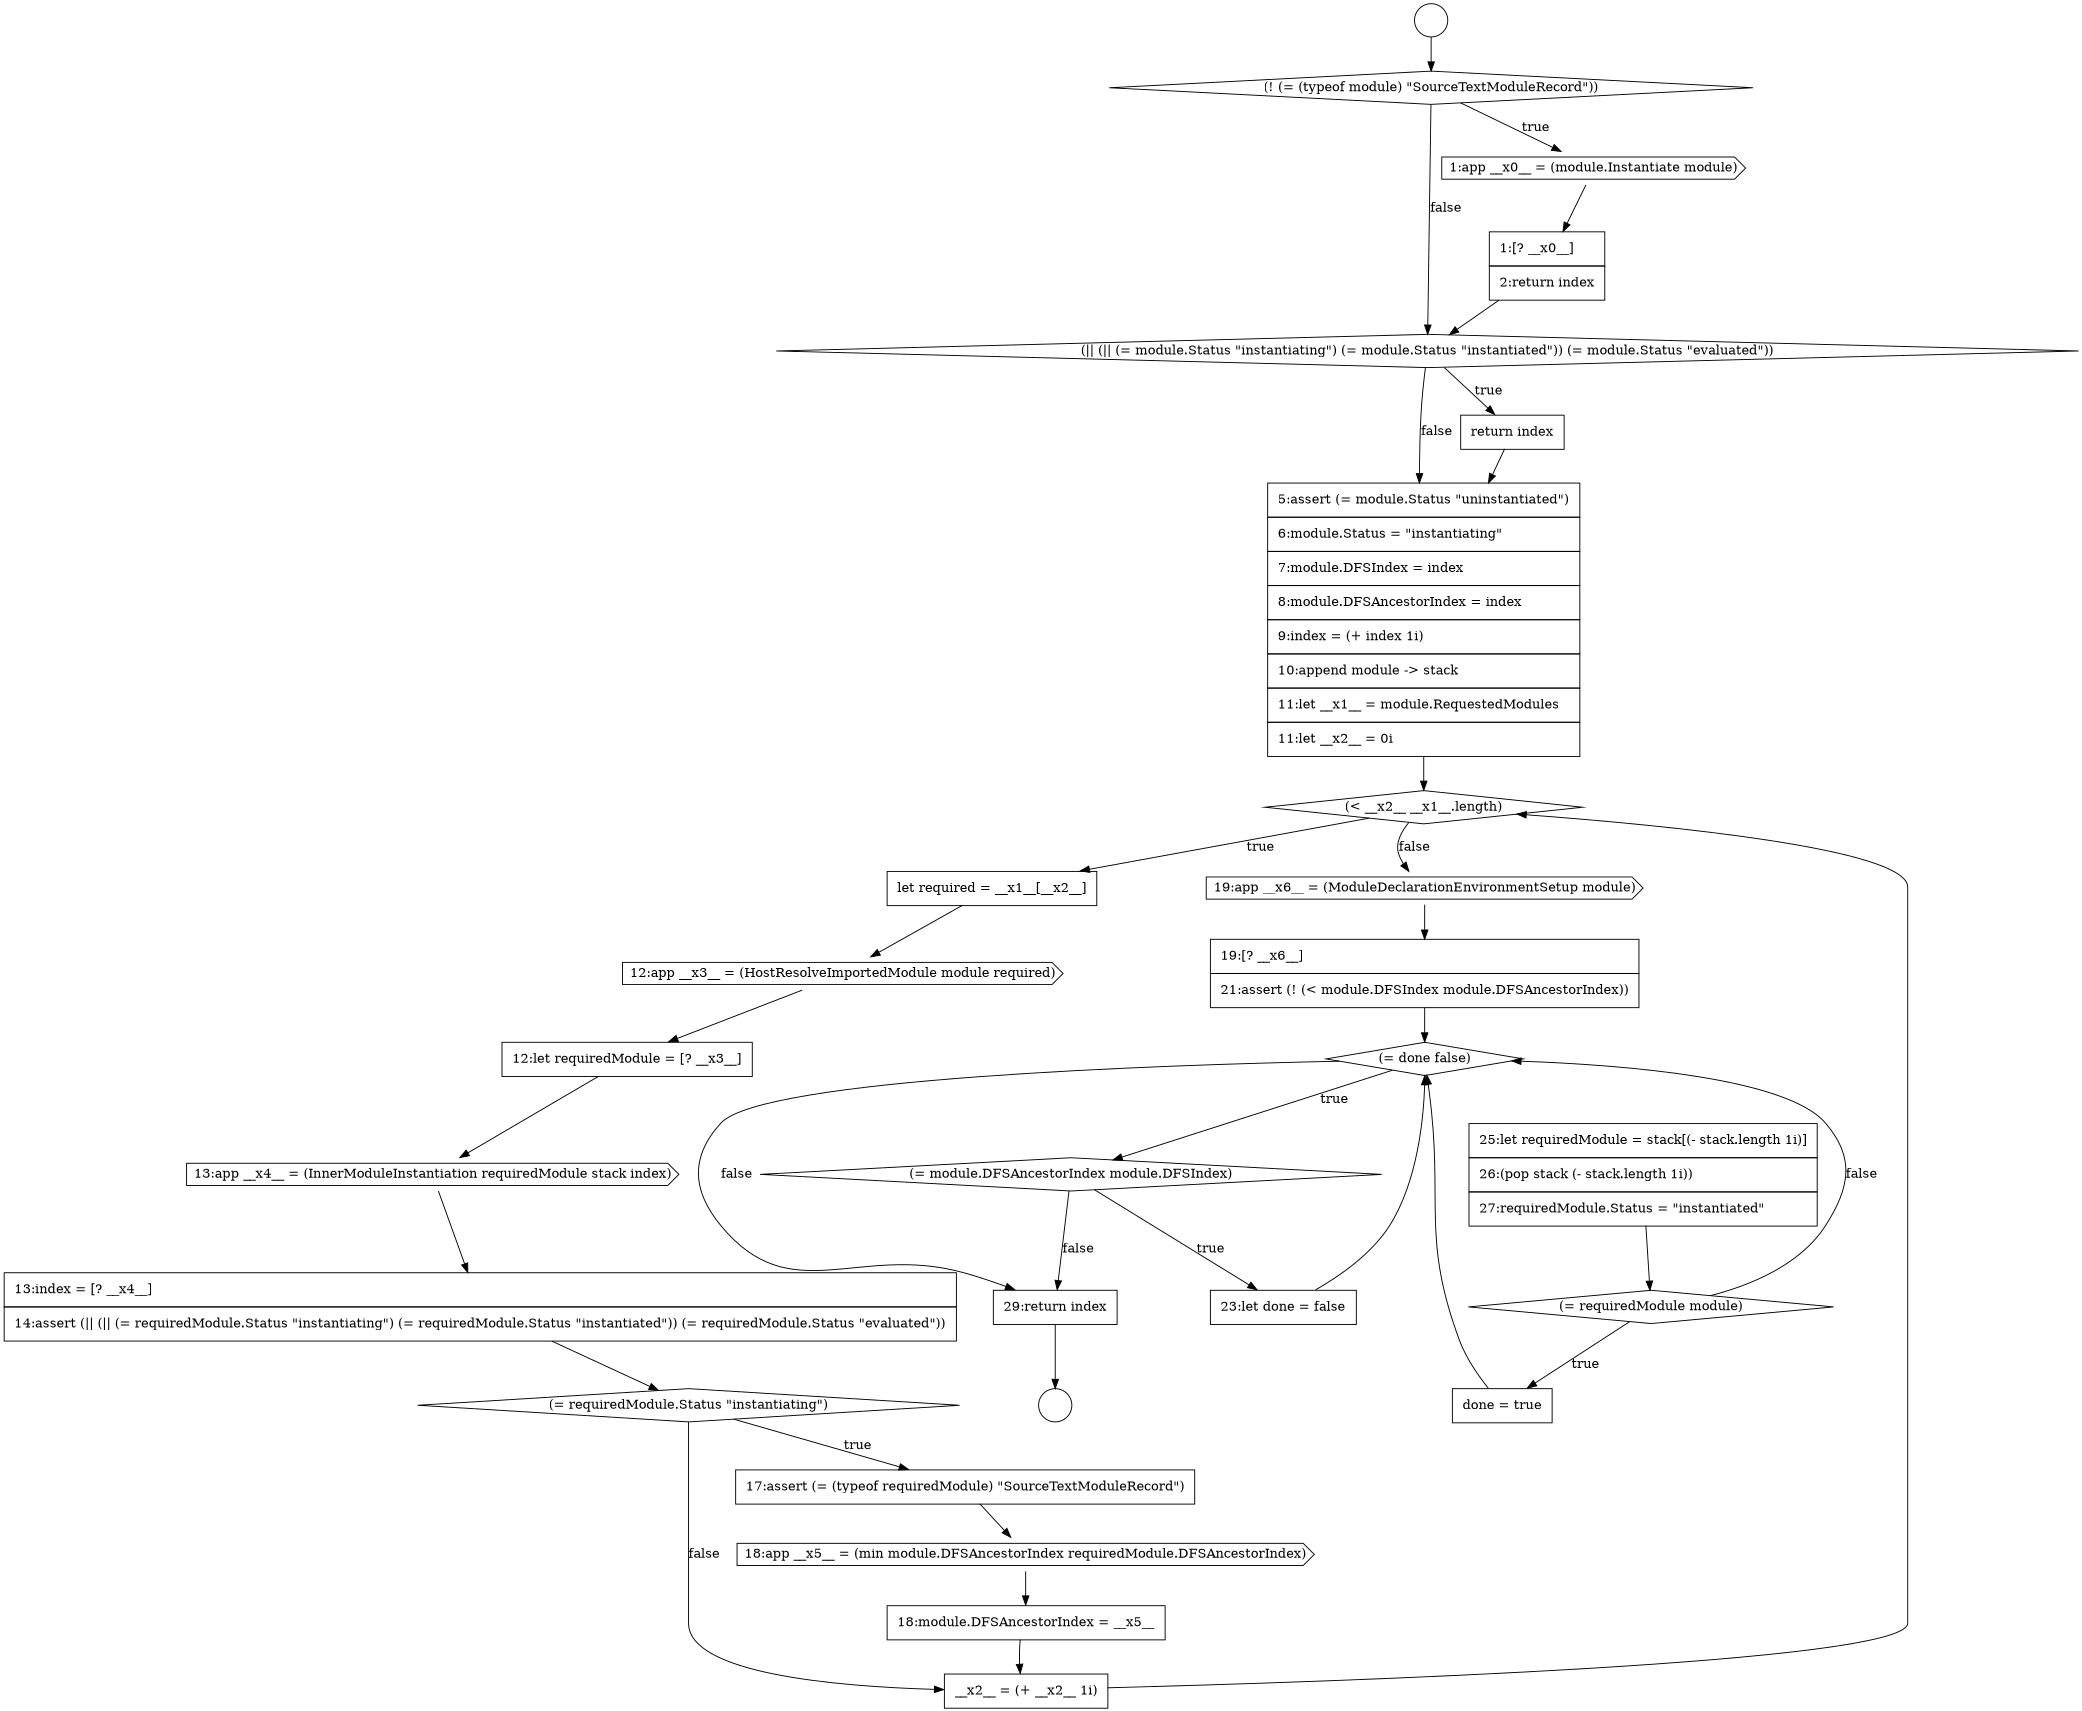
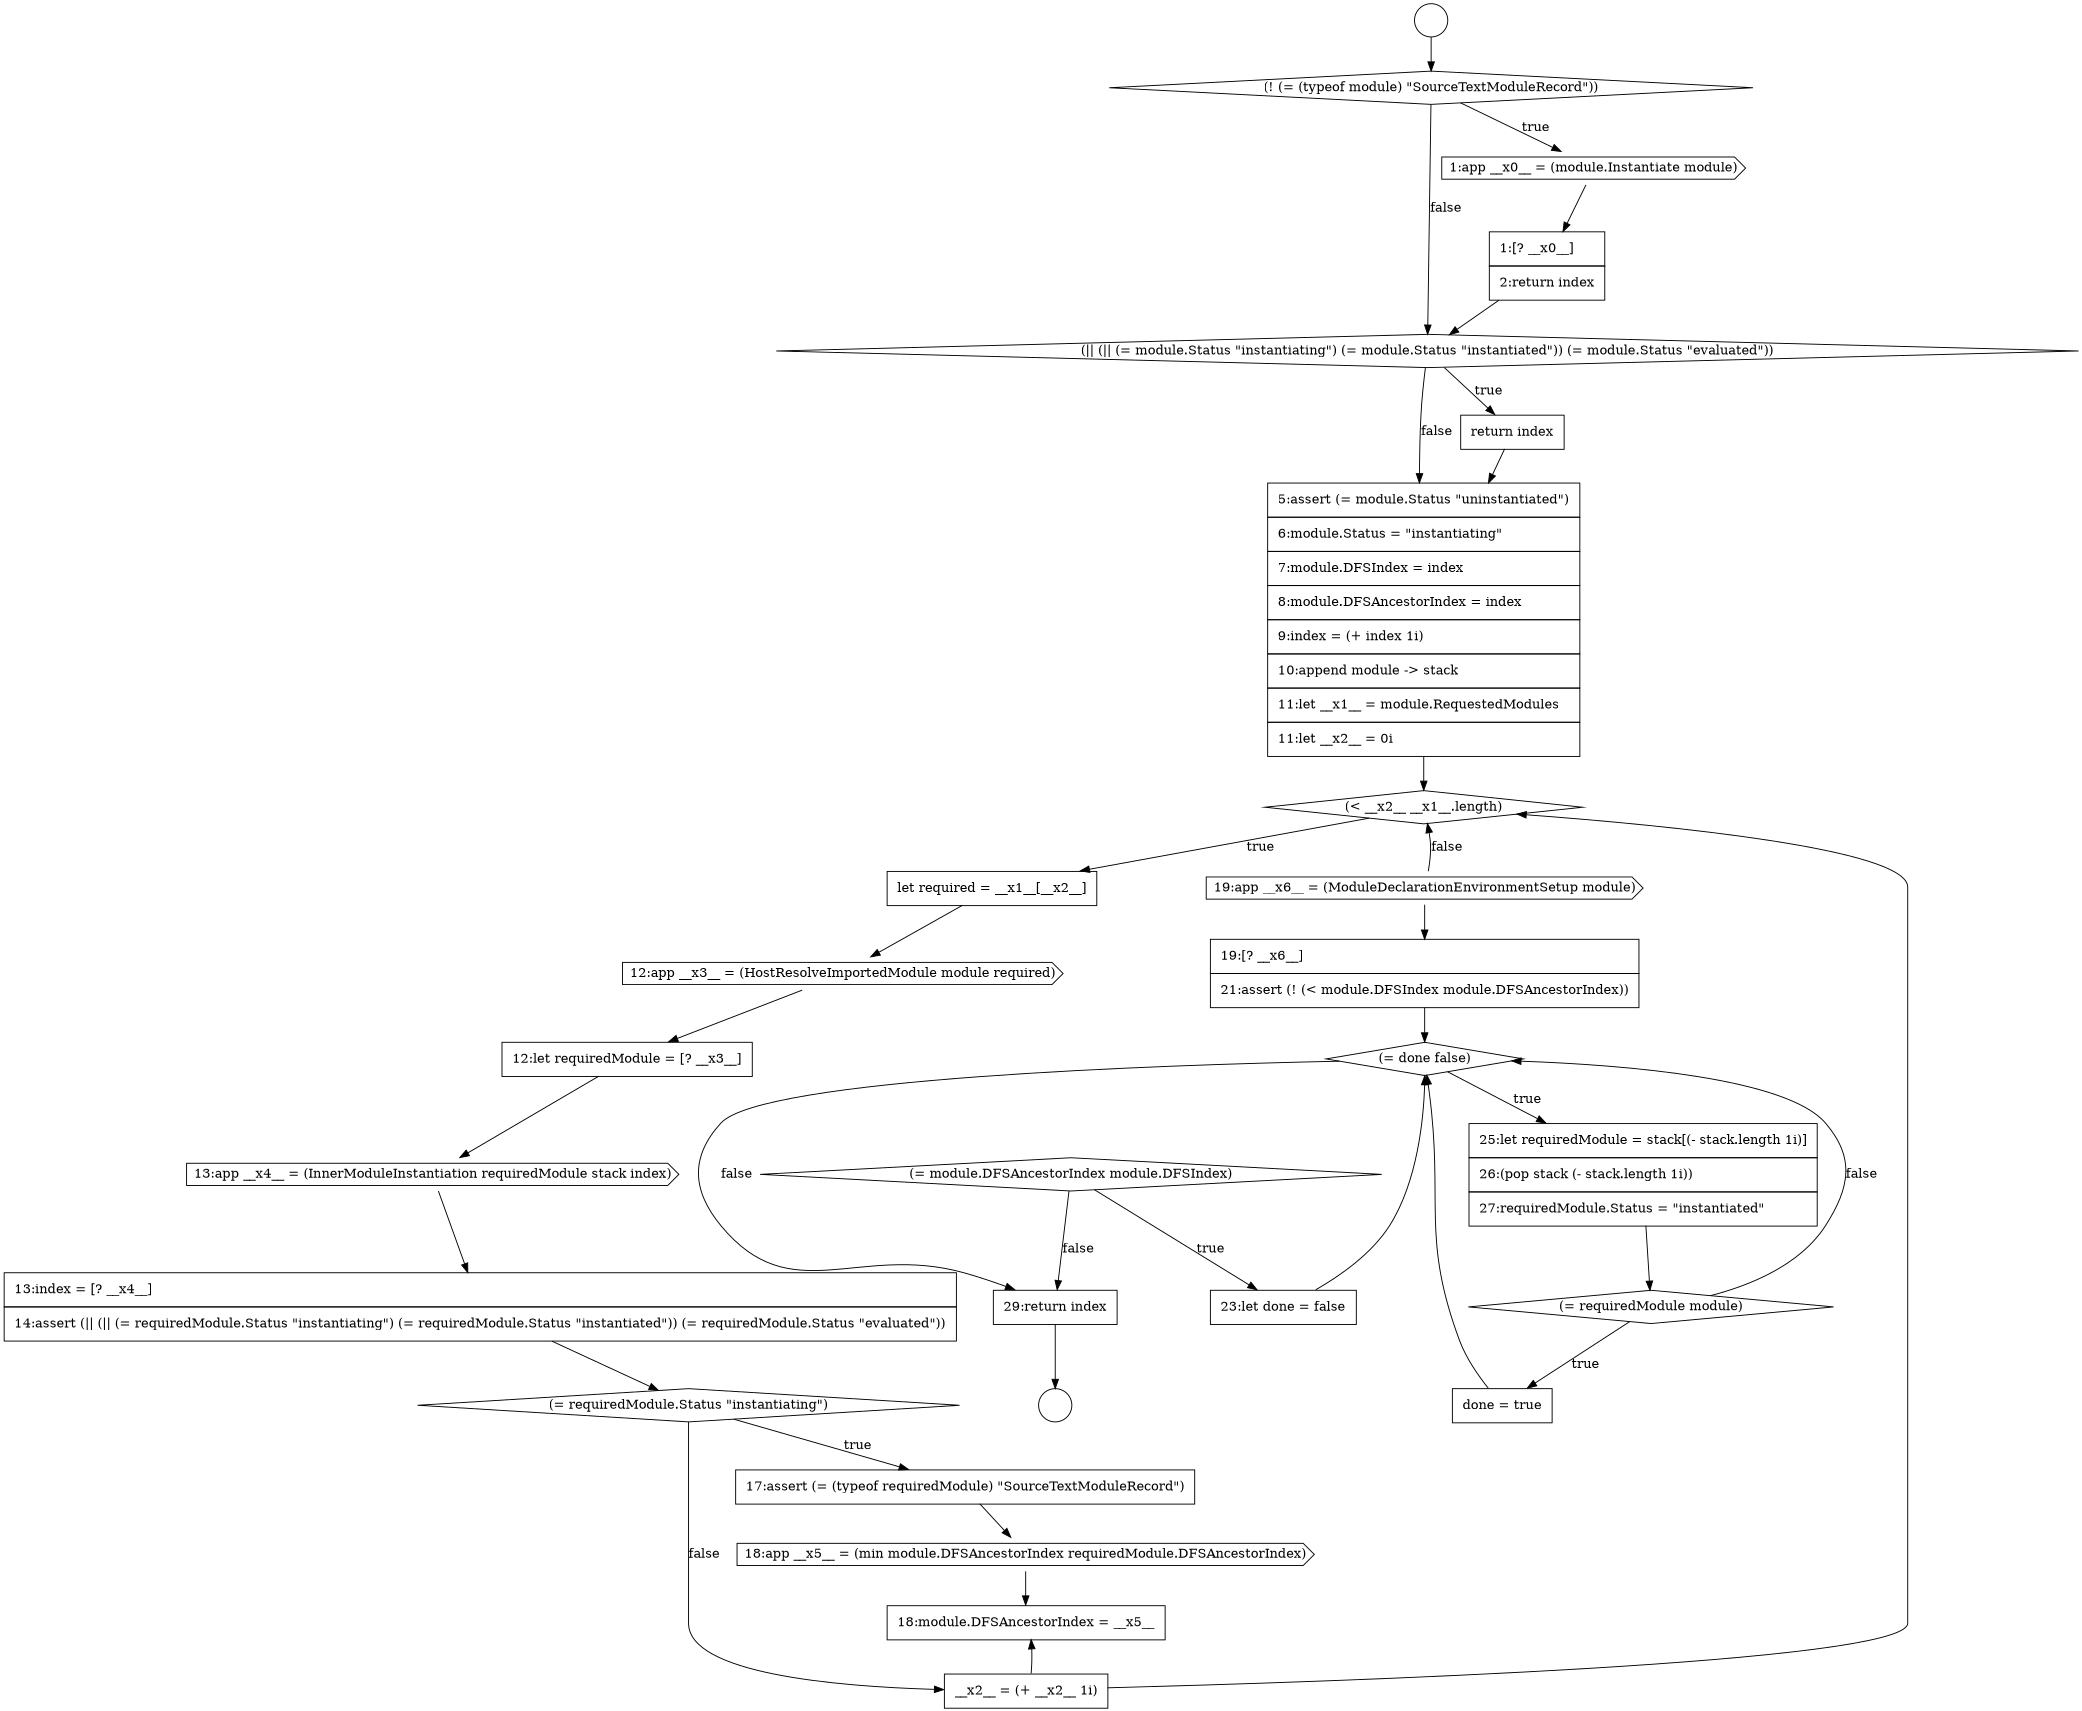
(1398, 842) -> (1430, 852)
(1257, 1114) -> (1492, 1095)
(1020, 1652) -> (1032, 1661)
